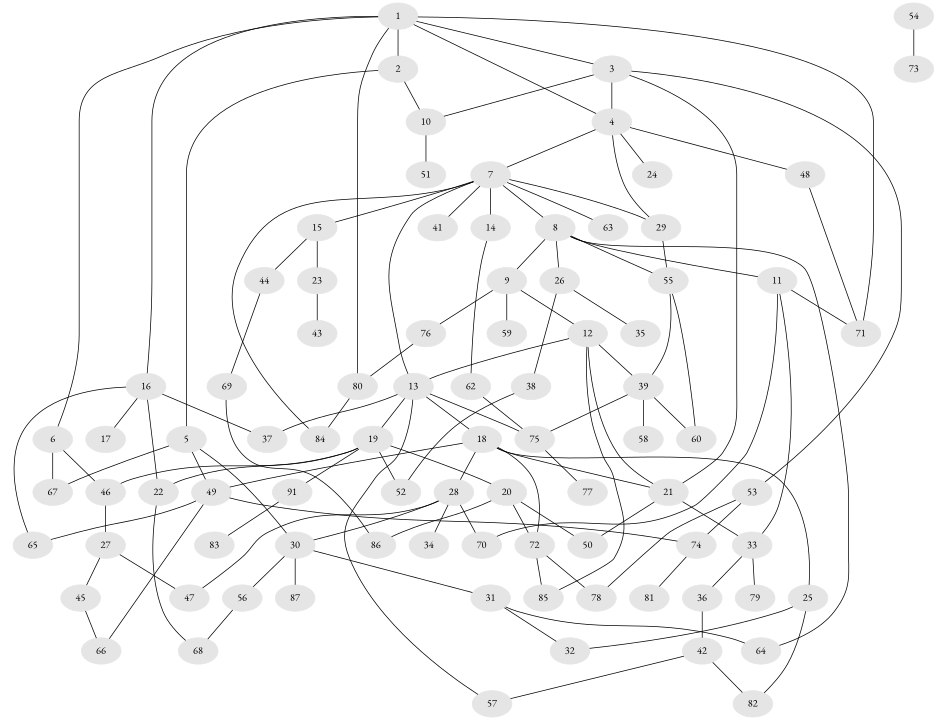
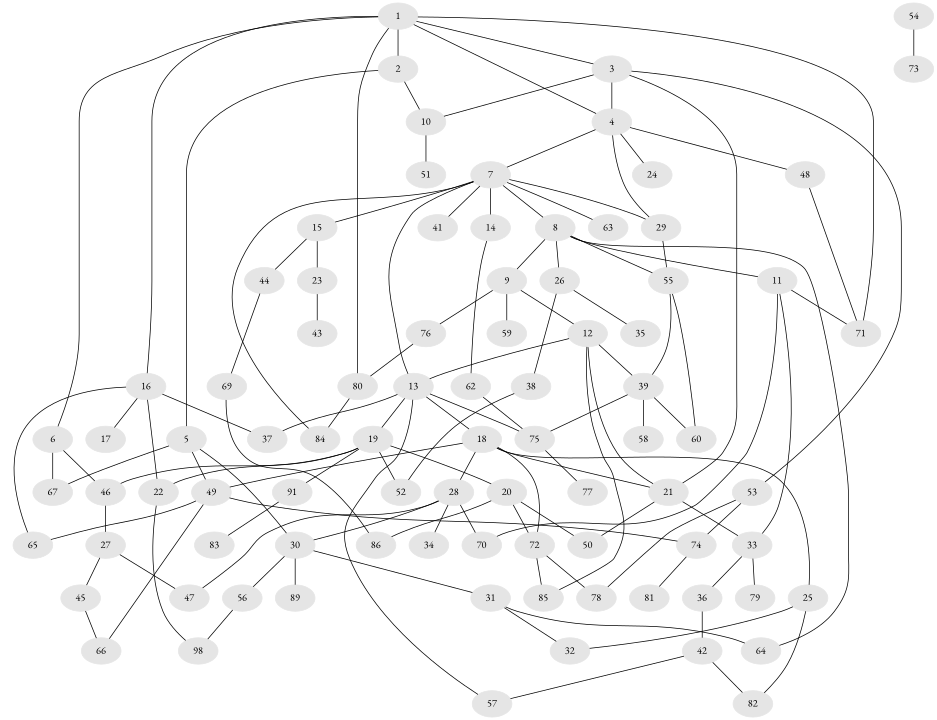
(295, 598) -> (295, 598)
(198, 651) -> (198, 651)
